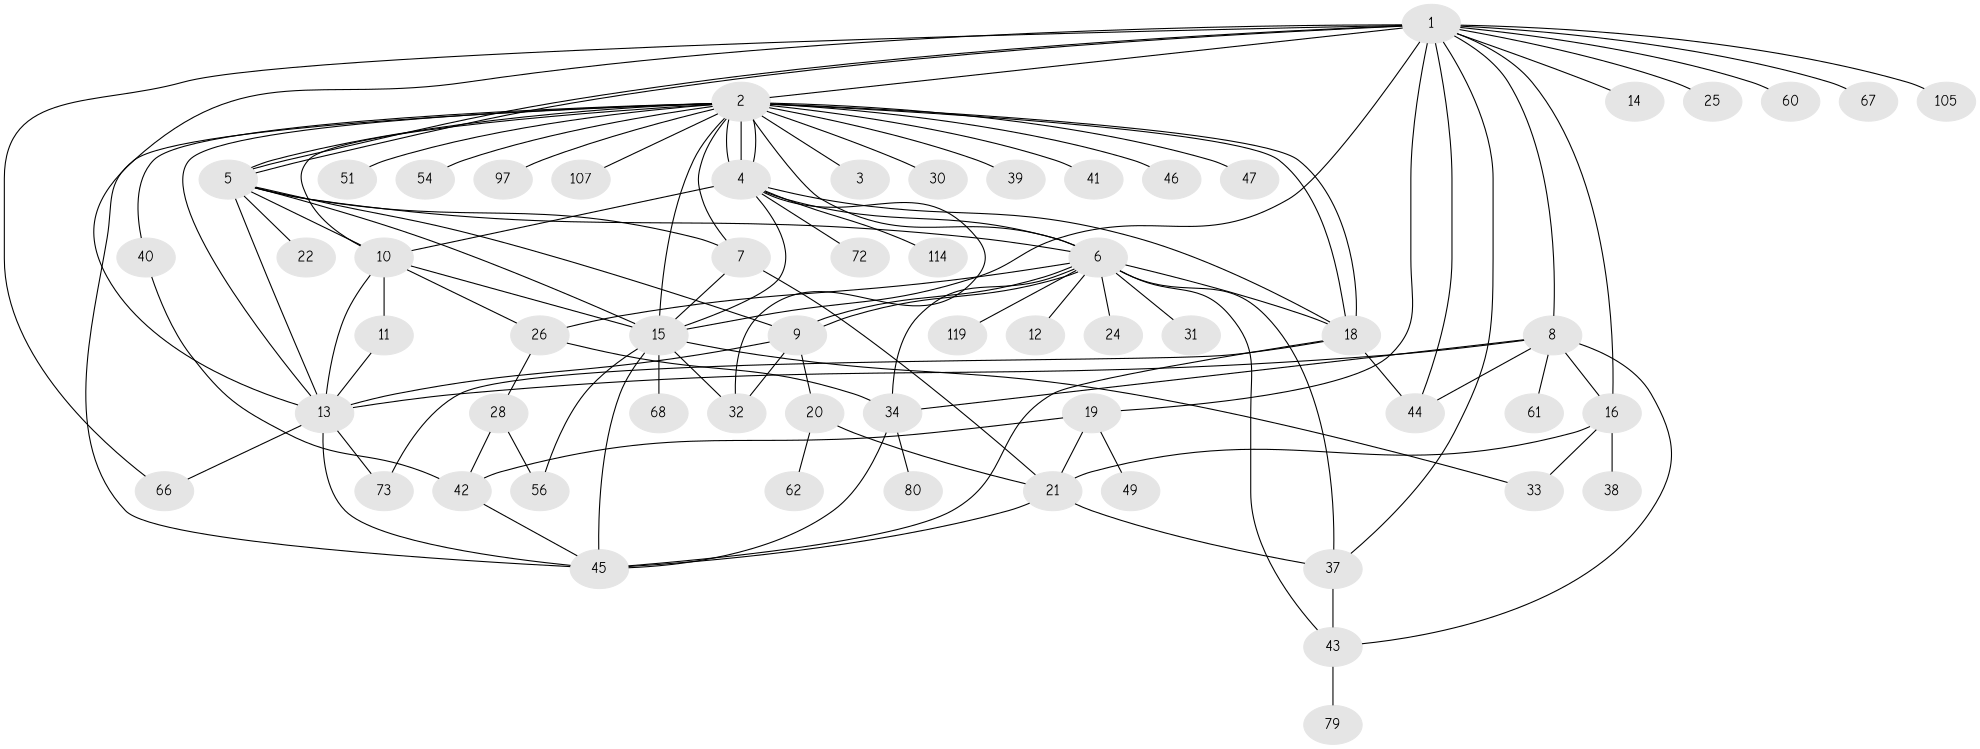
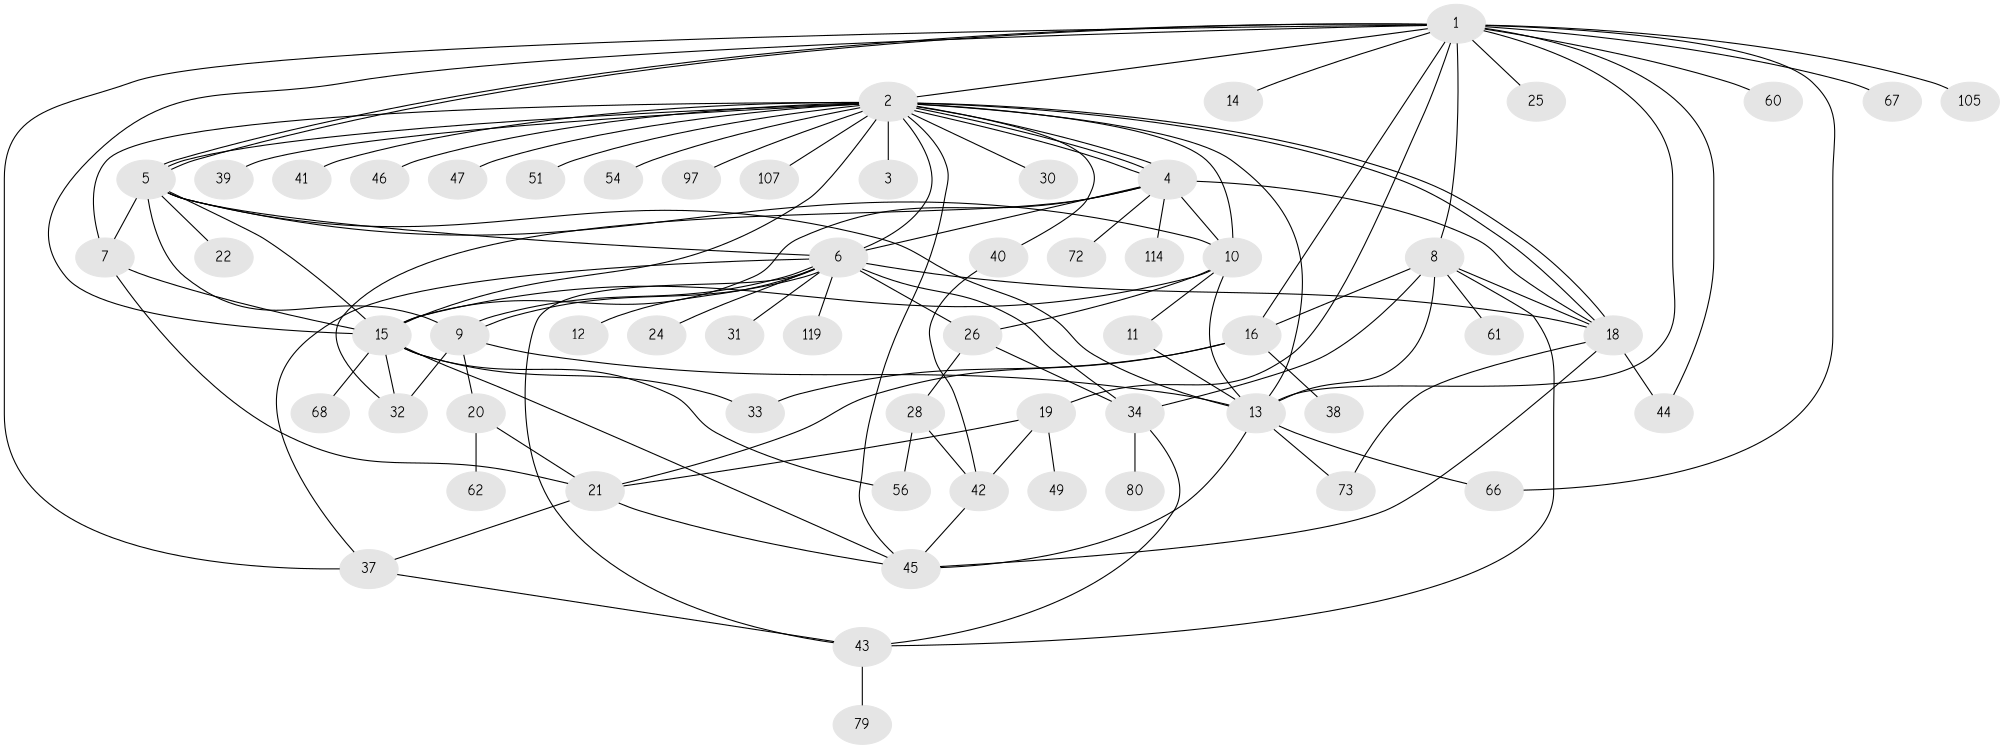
(1489, 372) -> (1524, 296)
(781, 539) -> (1087, 586)
